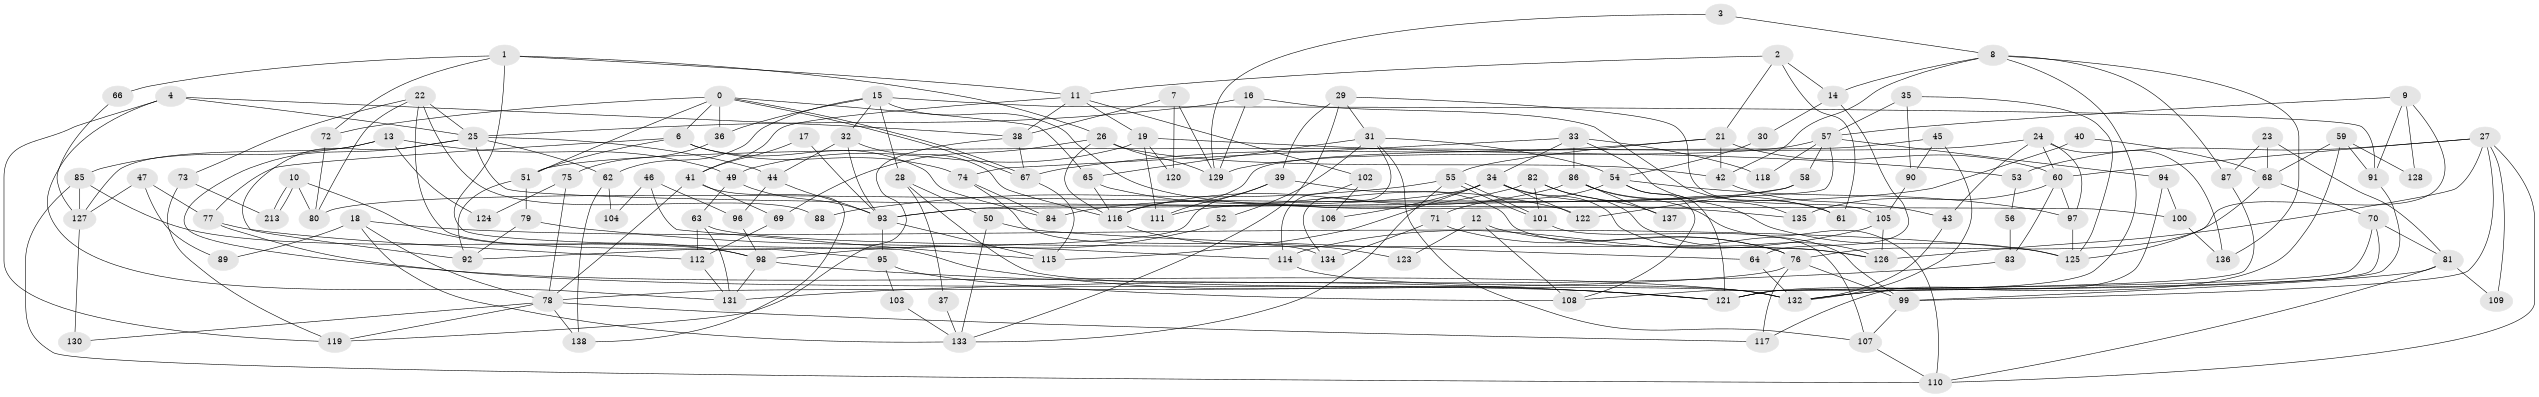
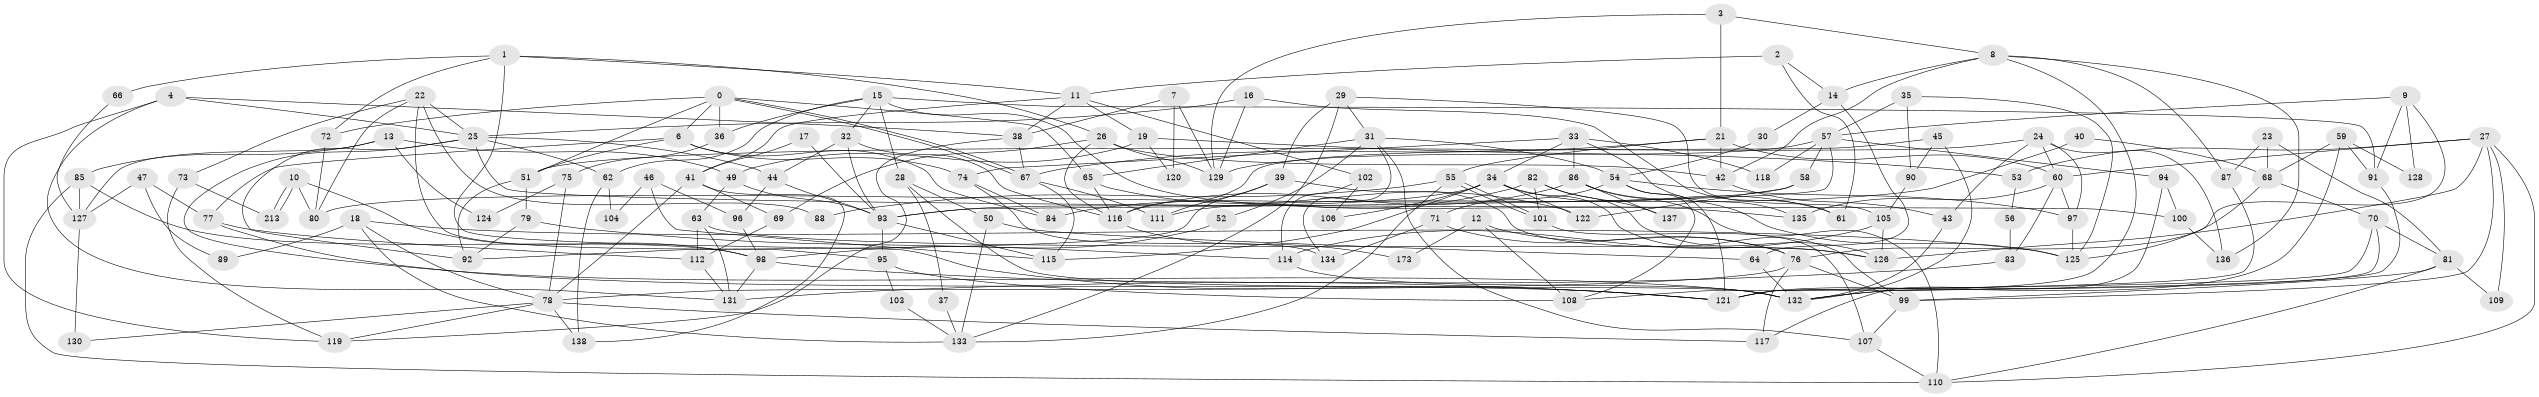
(1749, 96) -> (1721, 76)
(1150, 178) -> (1077, 191)
(1404, 260) -> (1404, 260)
